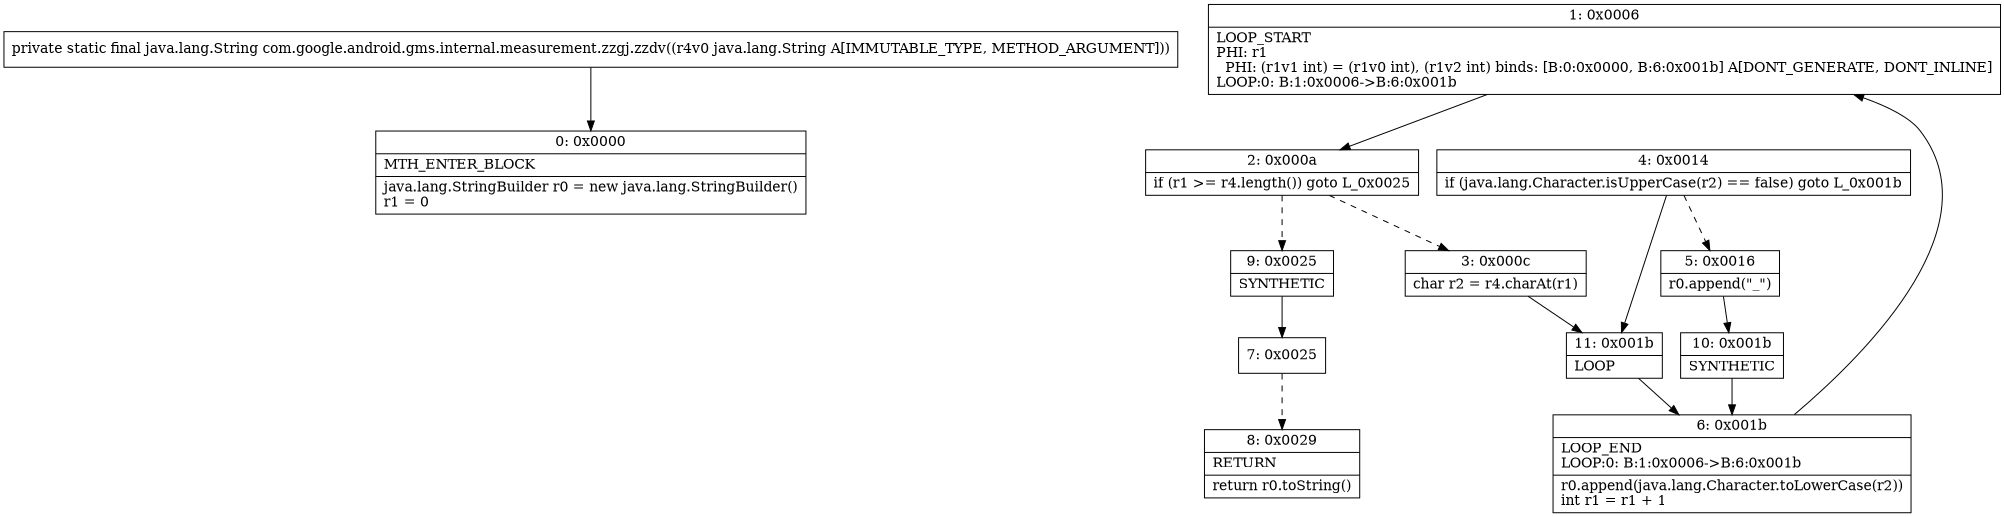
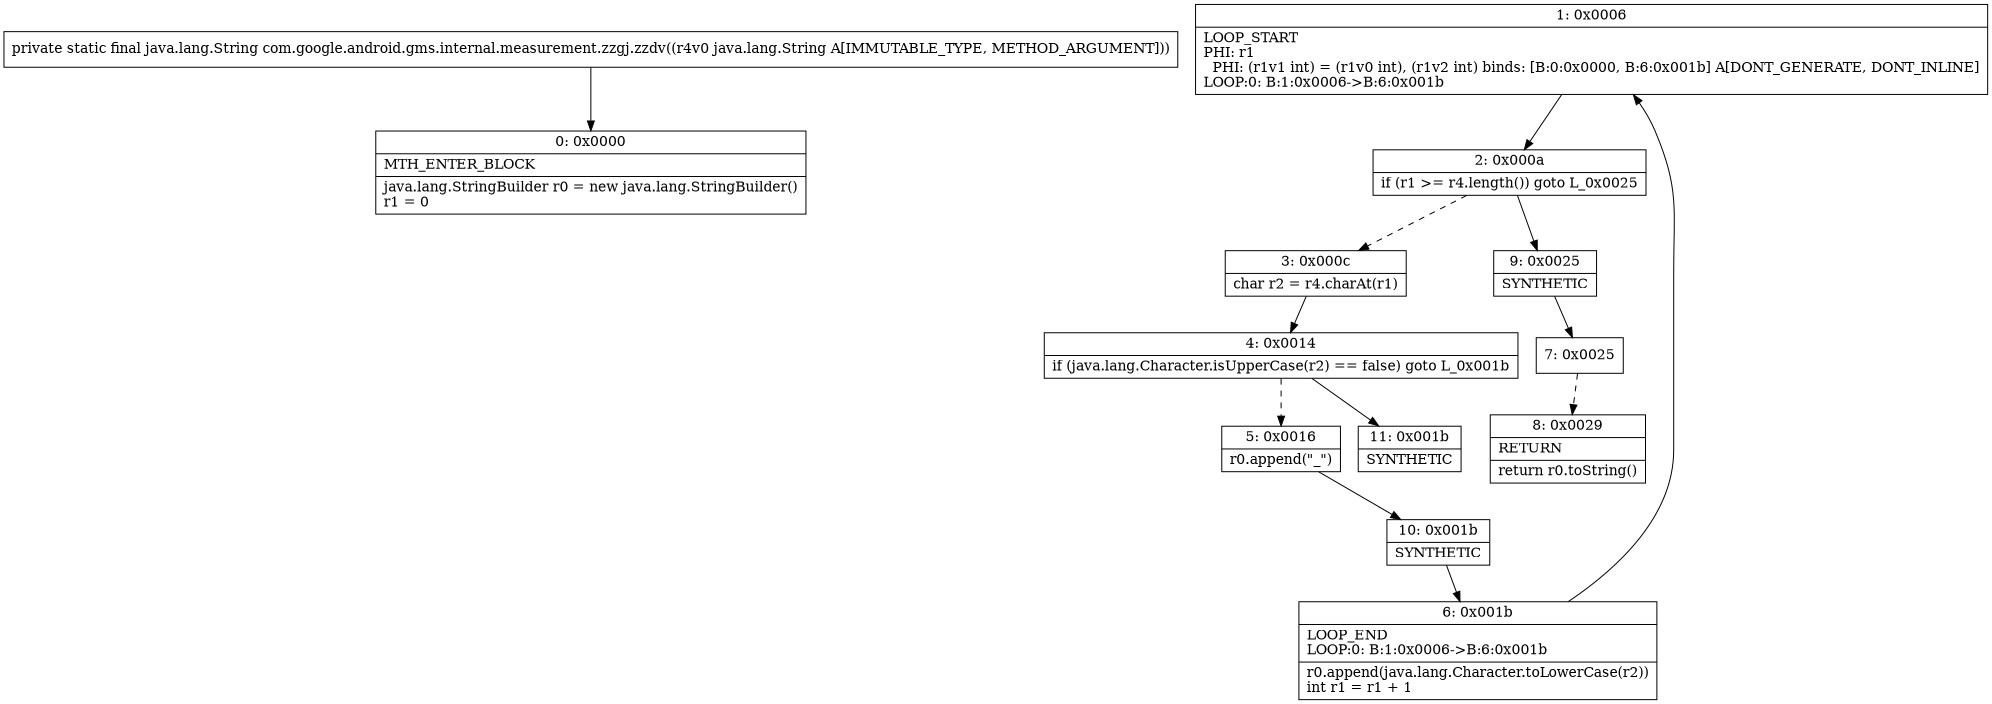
(1282, 218) -> (1526, 218)
(1551, 312) -> (1300, 310)
(1595, 366) -> (1410, 460)
(1655, 393) -> none
